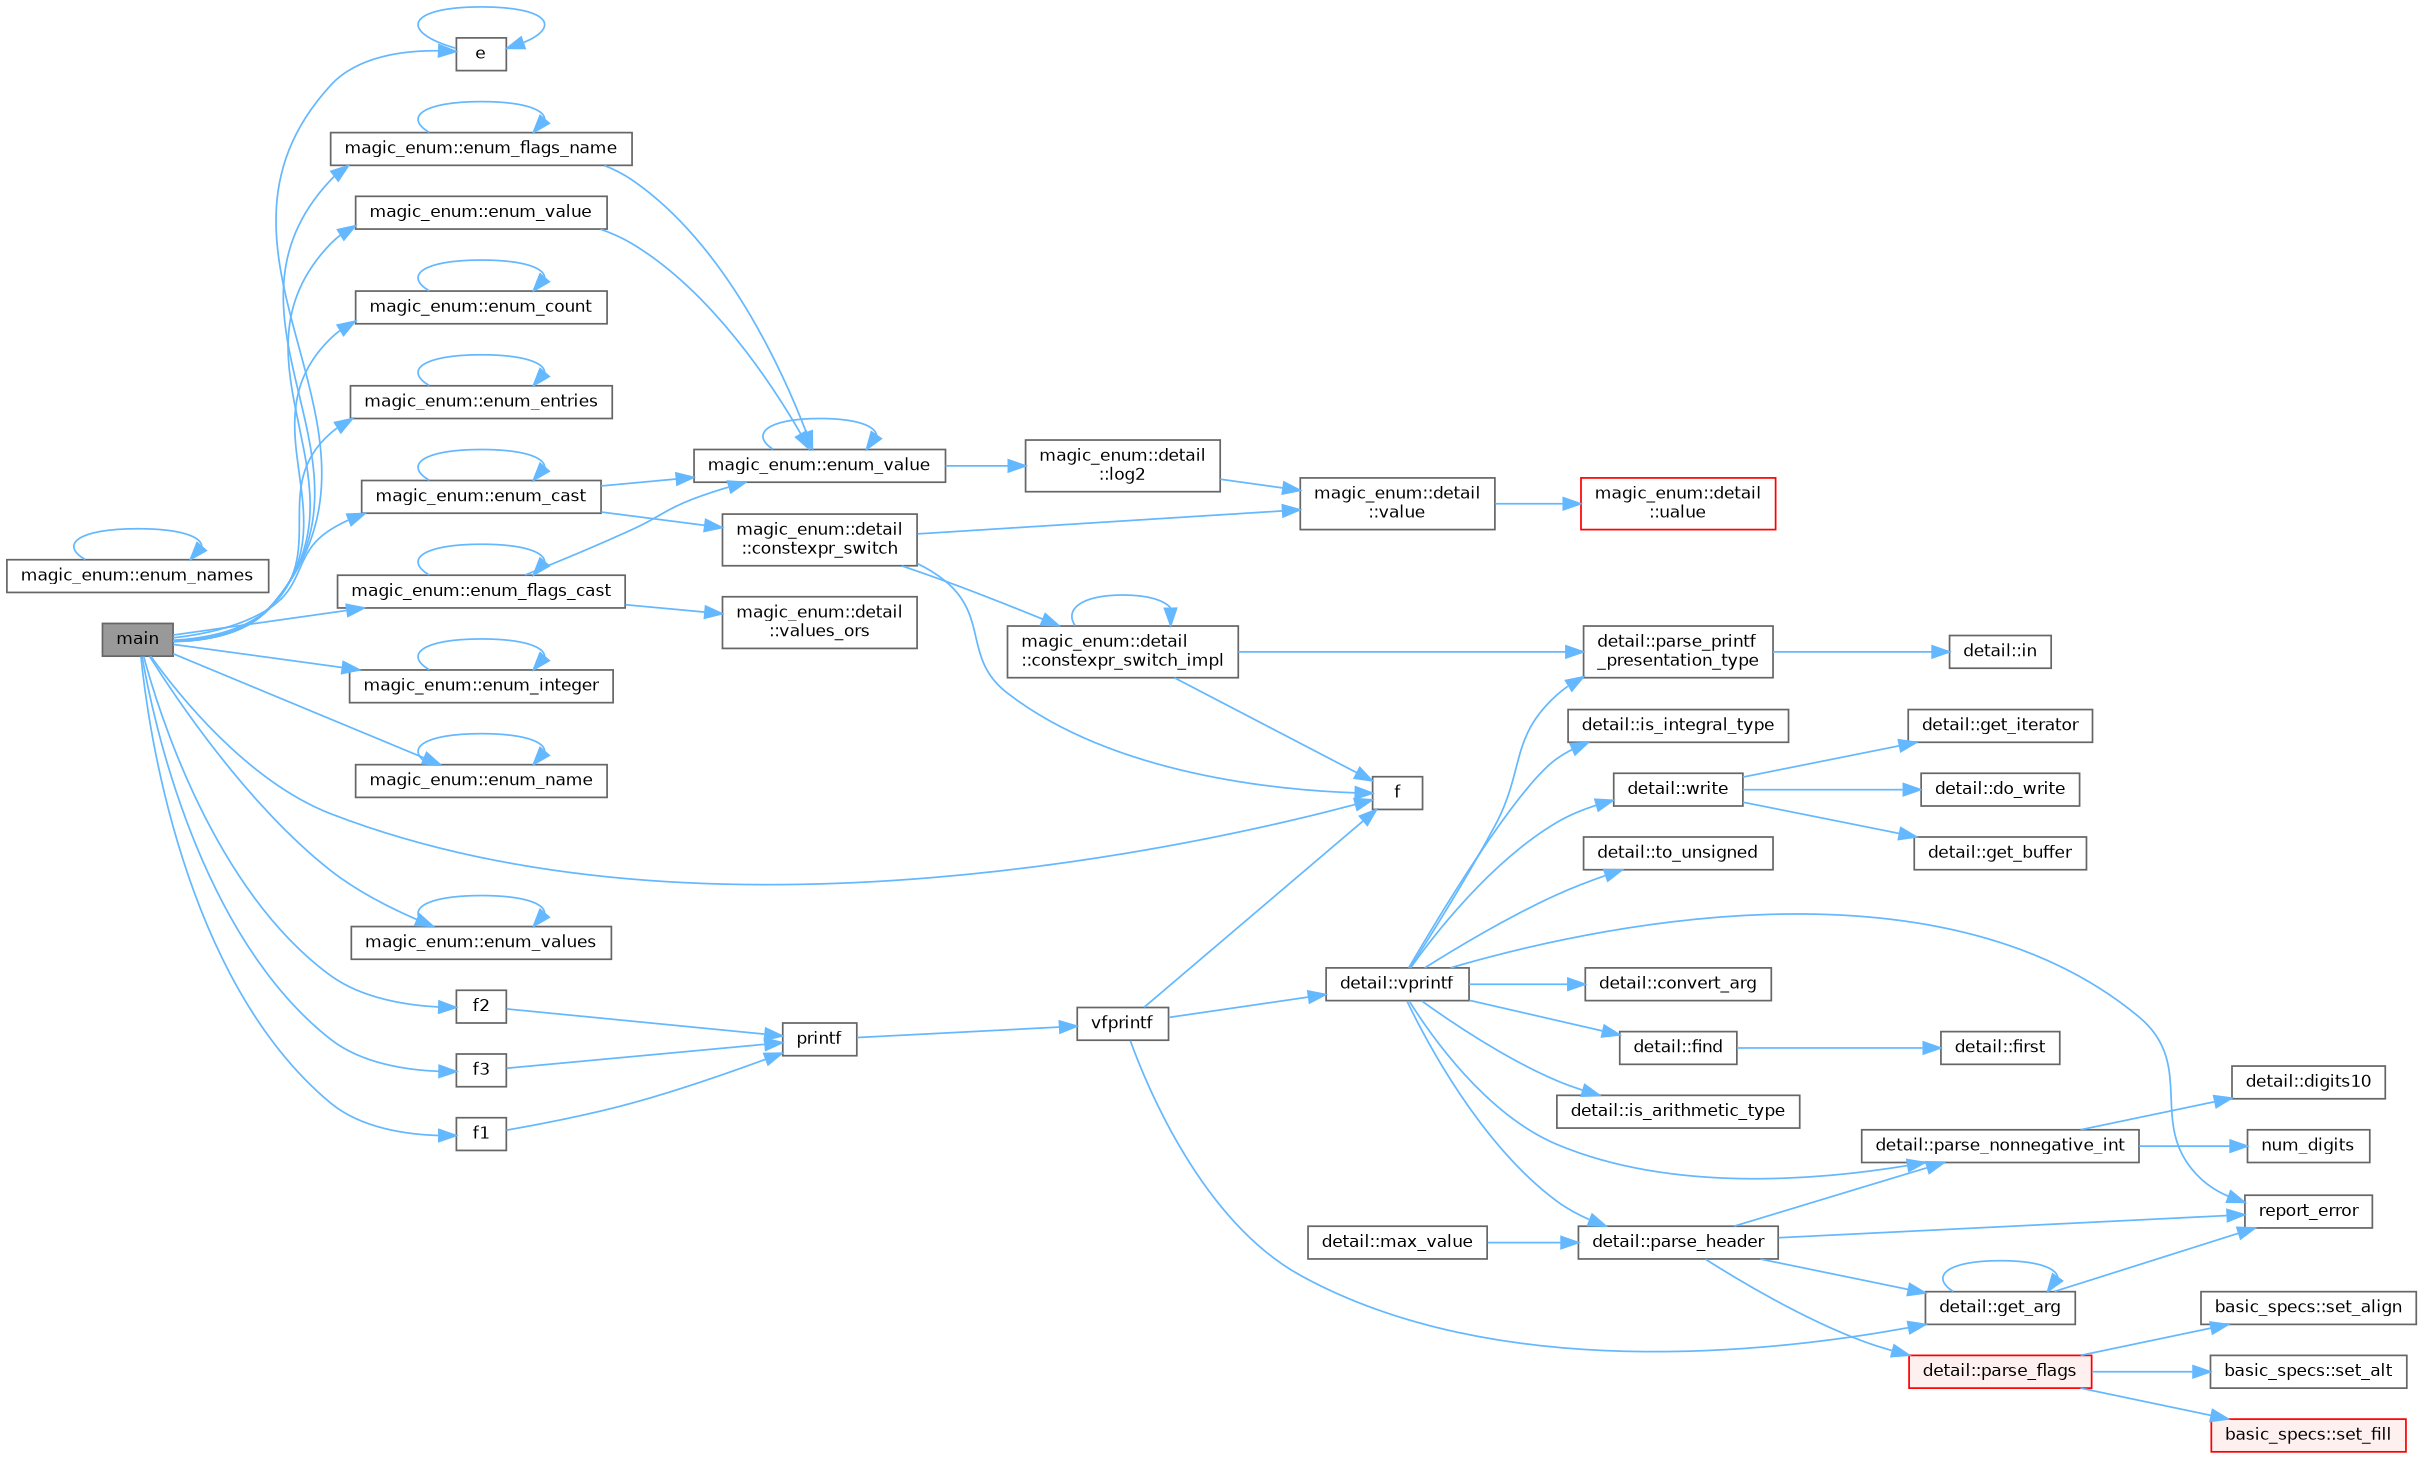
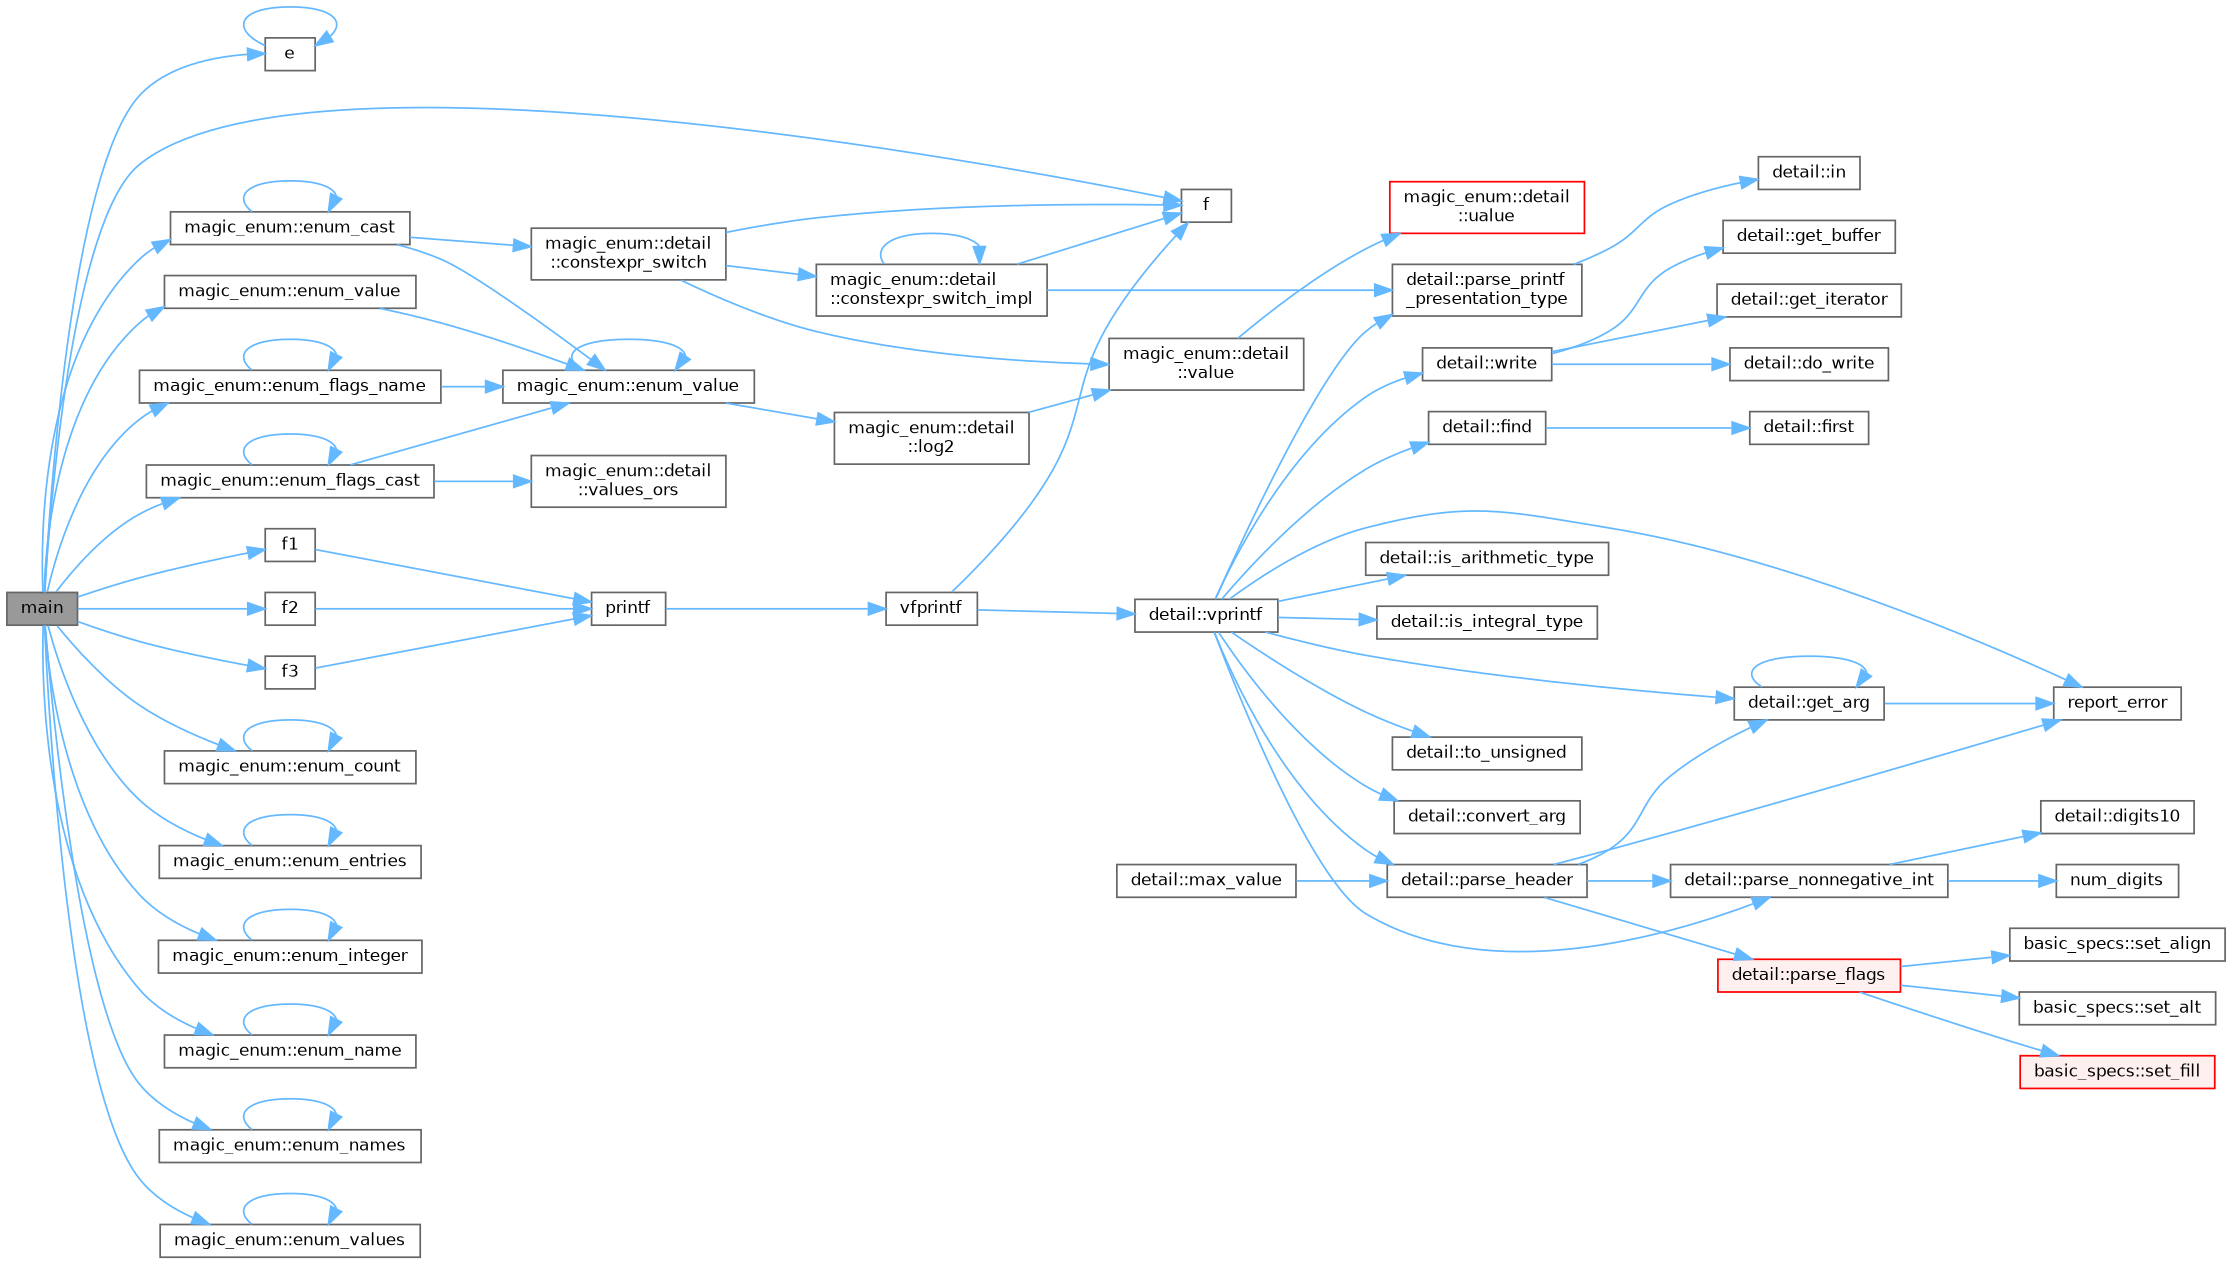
none -> (84, 919)
(1453, 1331) -> (1489, 674)
